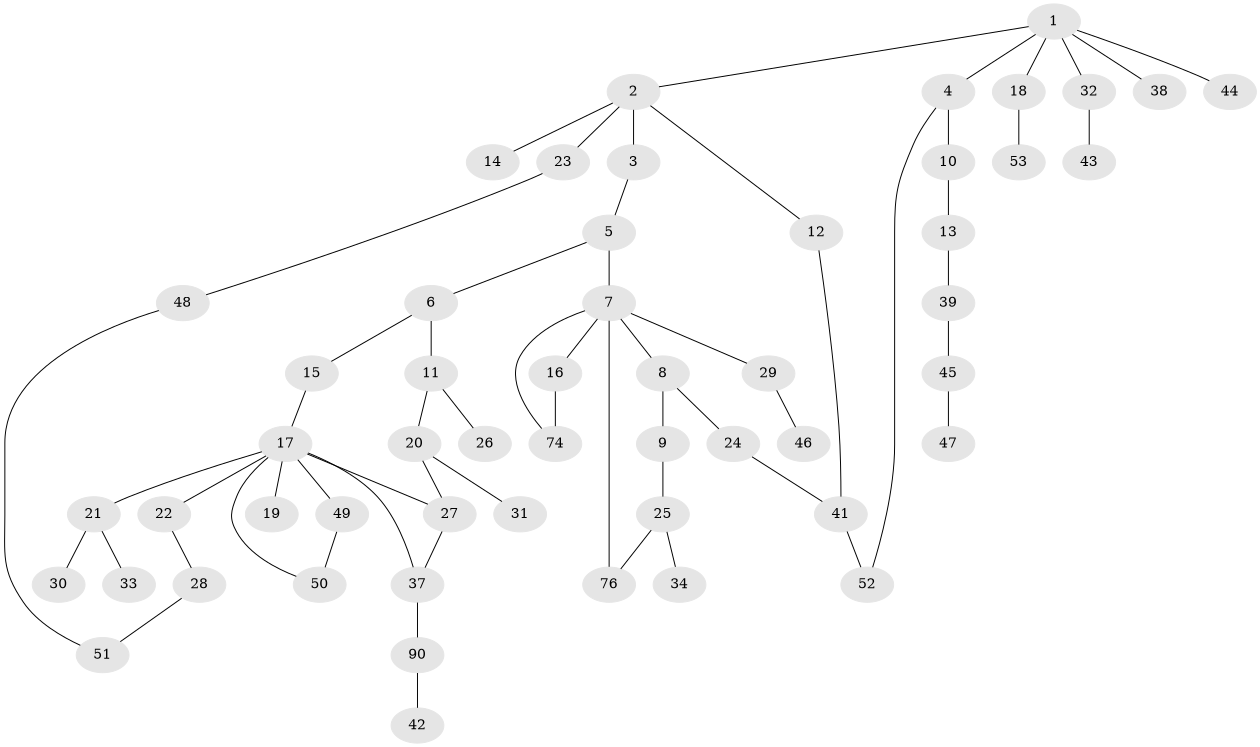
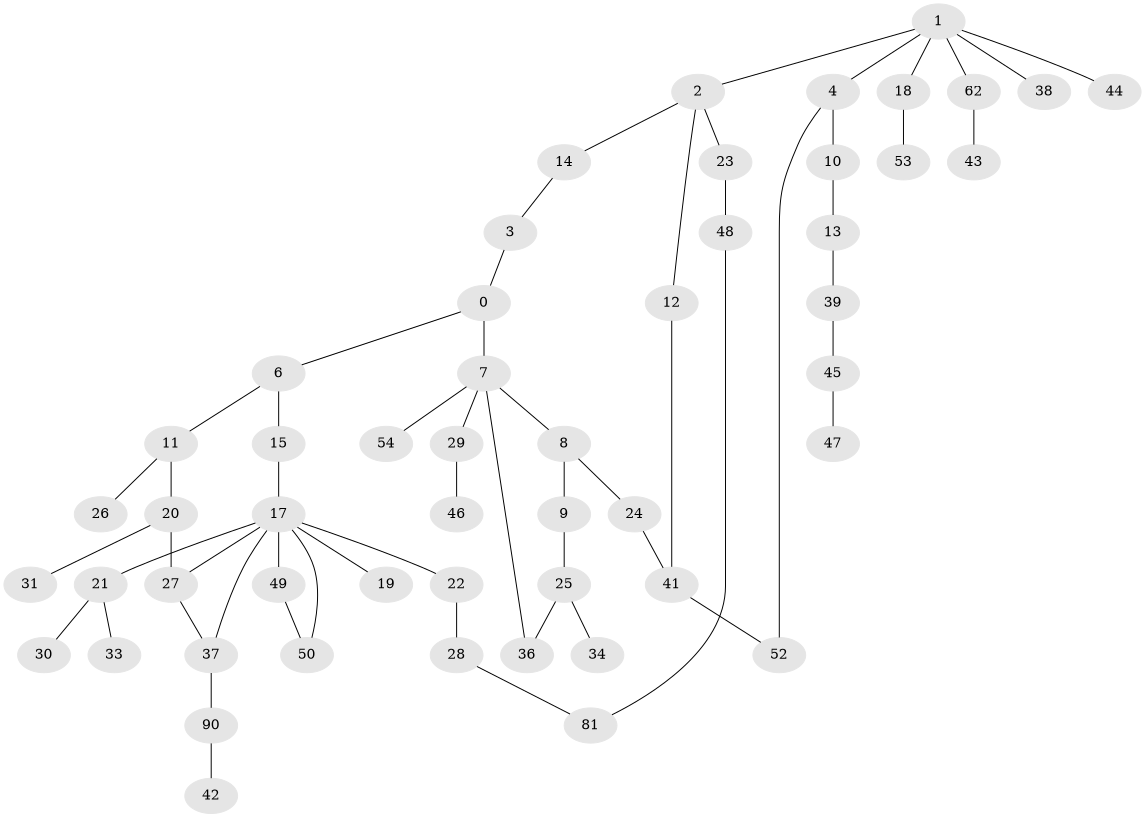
(1089, 92) -> (974, 92)
(634, 127) -> (537, 198)
(609, 233) -> (484, 303)
(555, 374) -> none
(555, 444) -> (386, 444)
(609, 585) -> (527, 655)
(103, 655) -> (591, 726)
